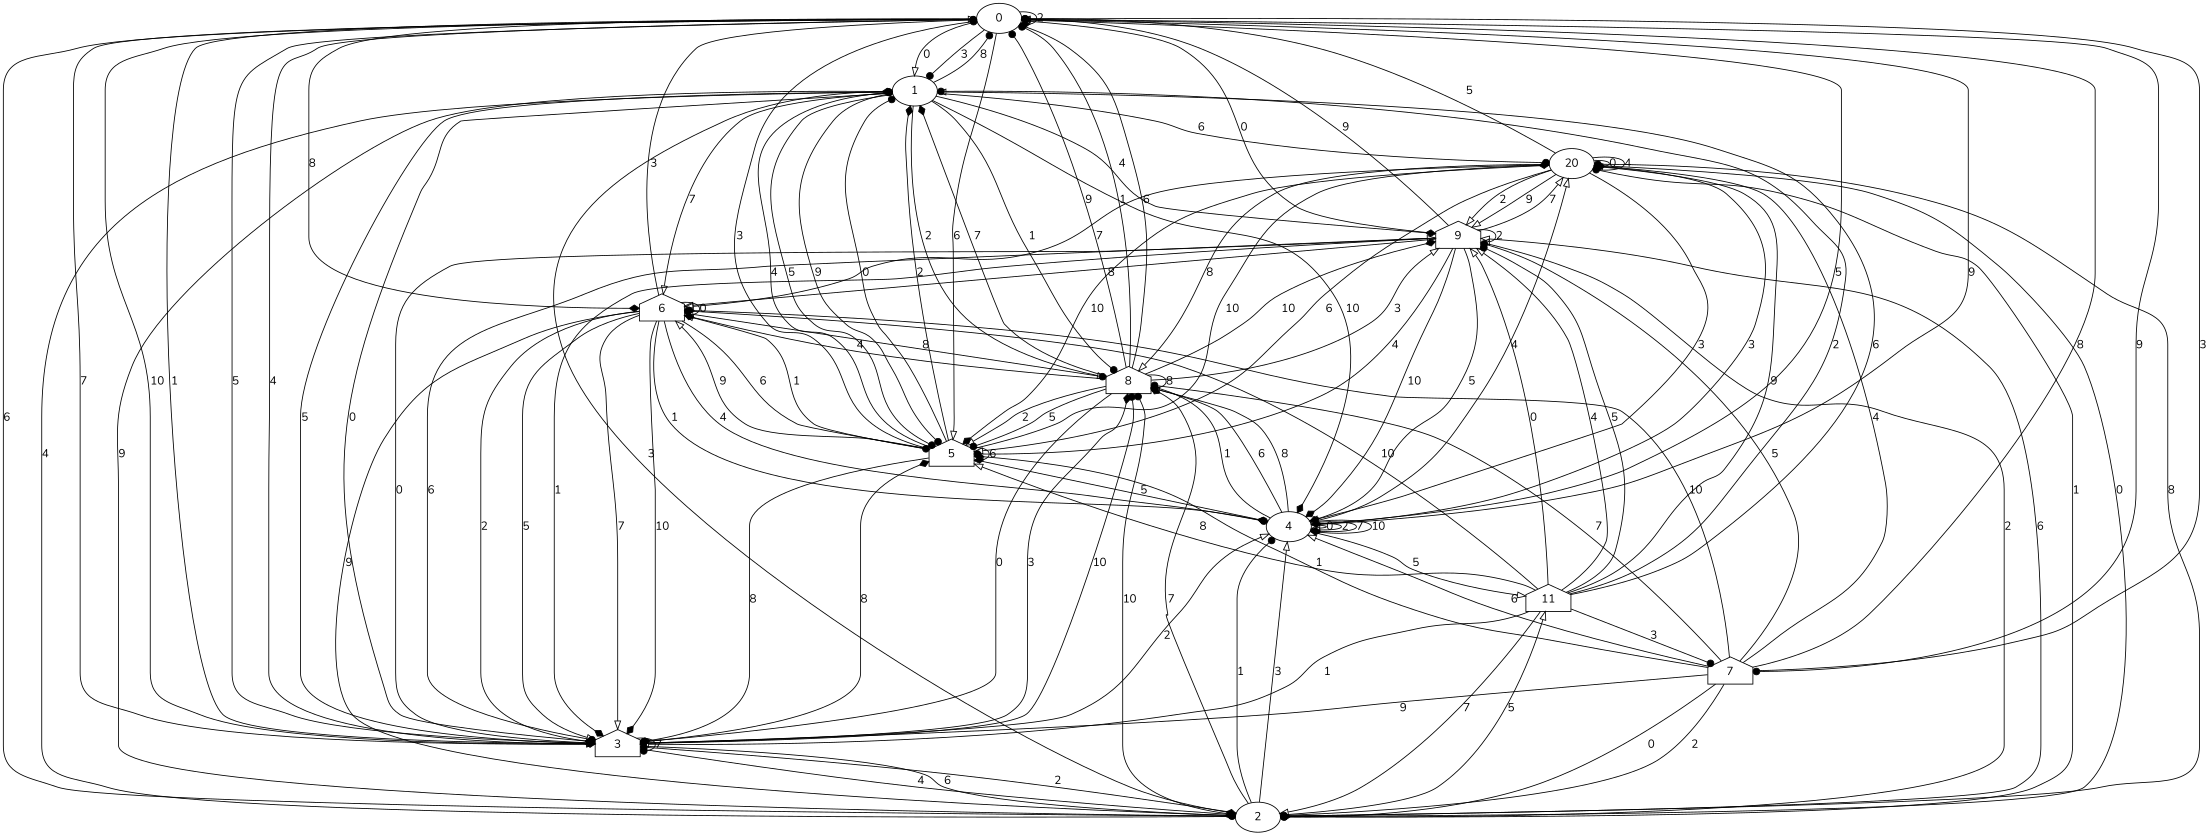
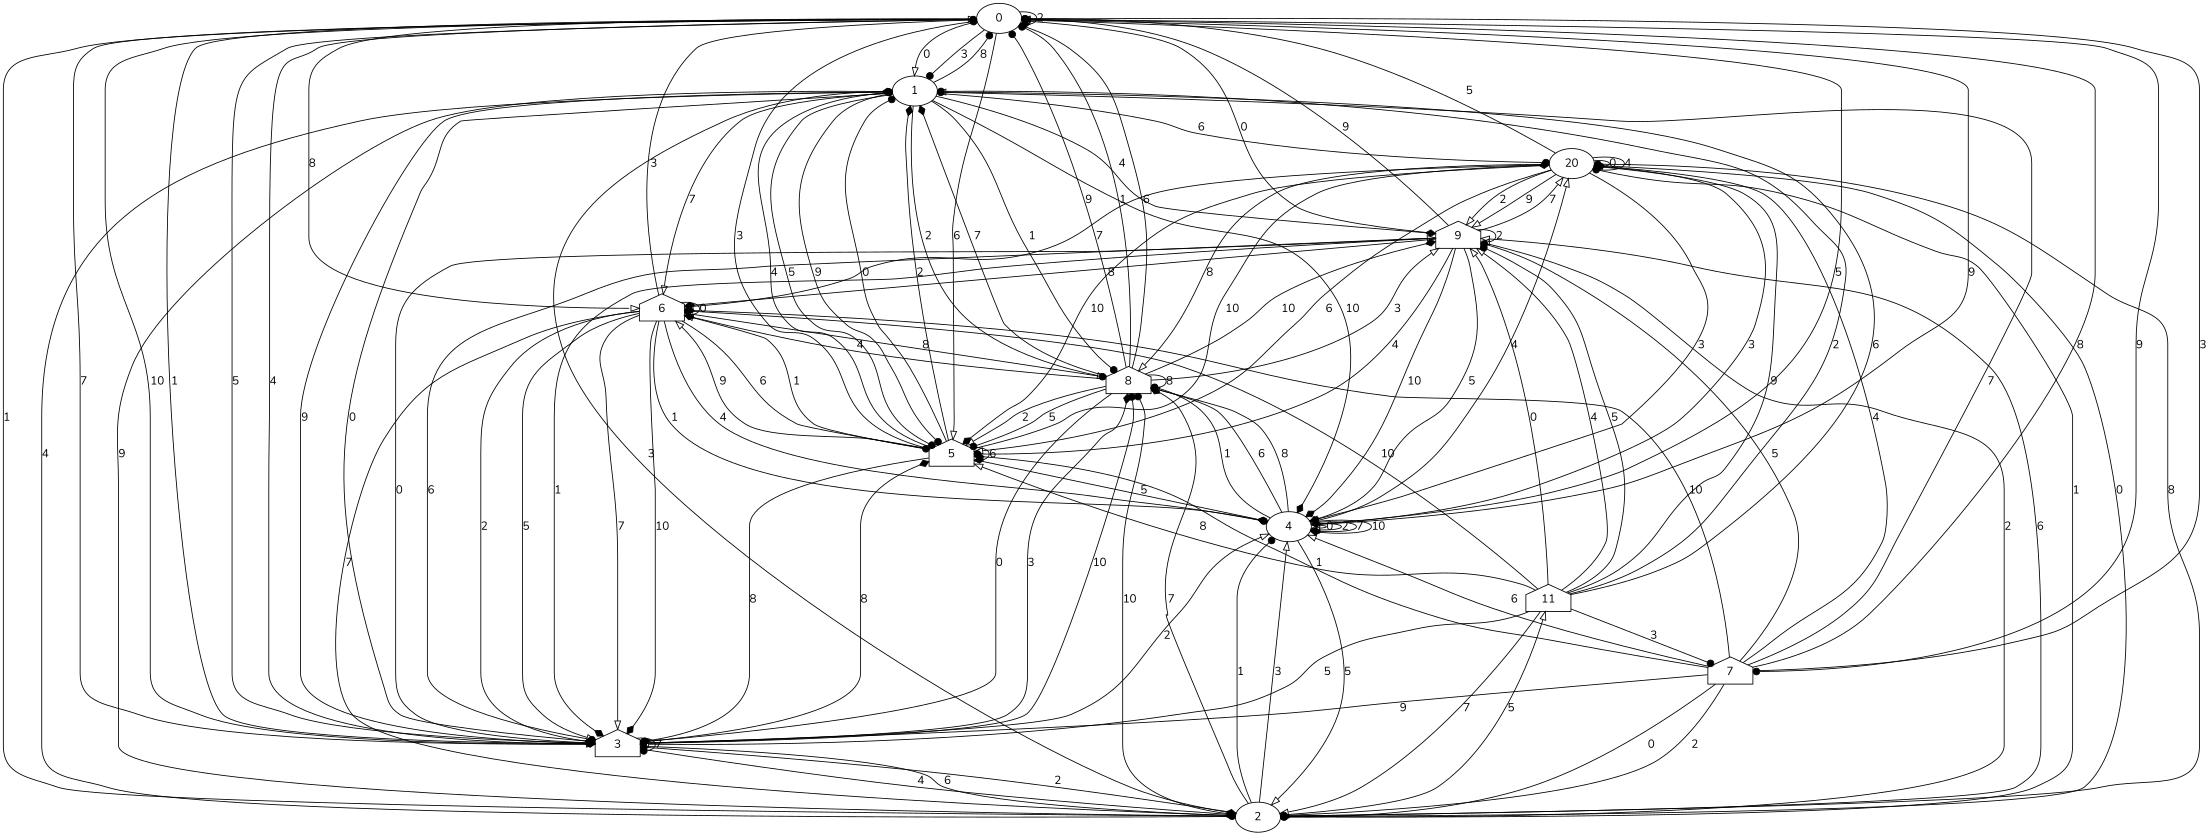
(329, 54) -> (329, 54)
(1064, 272) -> (1064, 272)
(7, 418) -> (7, 418)
(305, 418) -> (305, 418)
(1472, 456) -> (1803, 112)
(349, 563) -> (349, 563)
(1412, 569) -> (1344, 676)
(1328, 672) -> (1328, 672)
